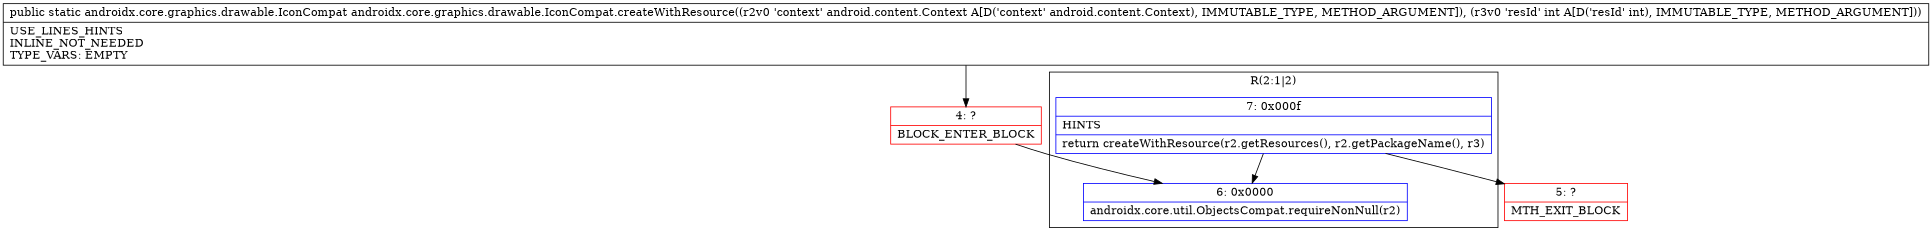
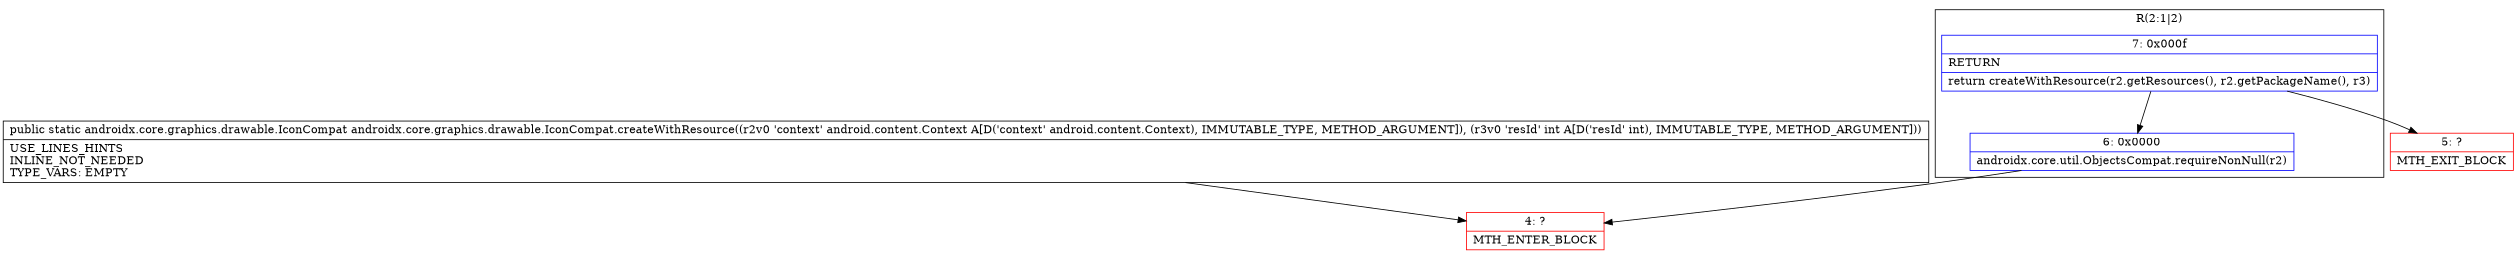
(1082, 125) -> (1975, 63)
(966, 134) -> (1535, 240)
(1084, 164) -> (1817, 198)
